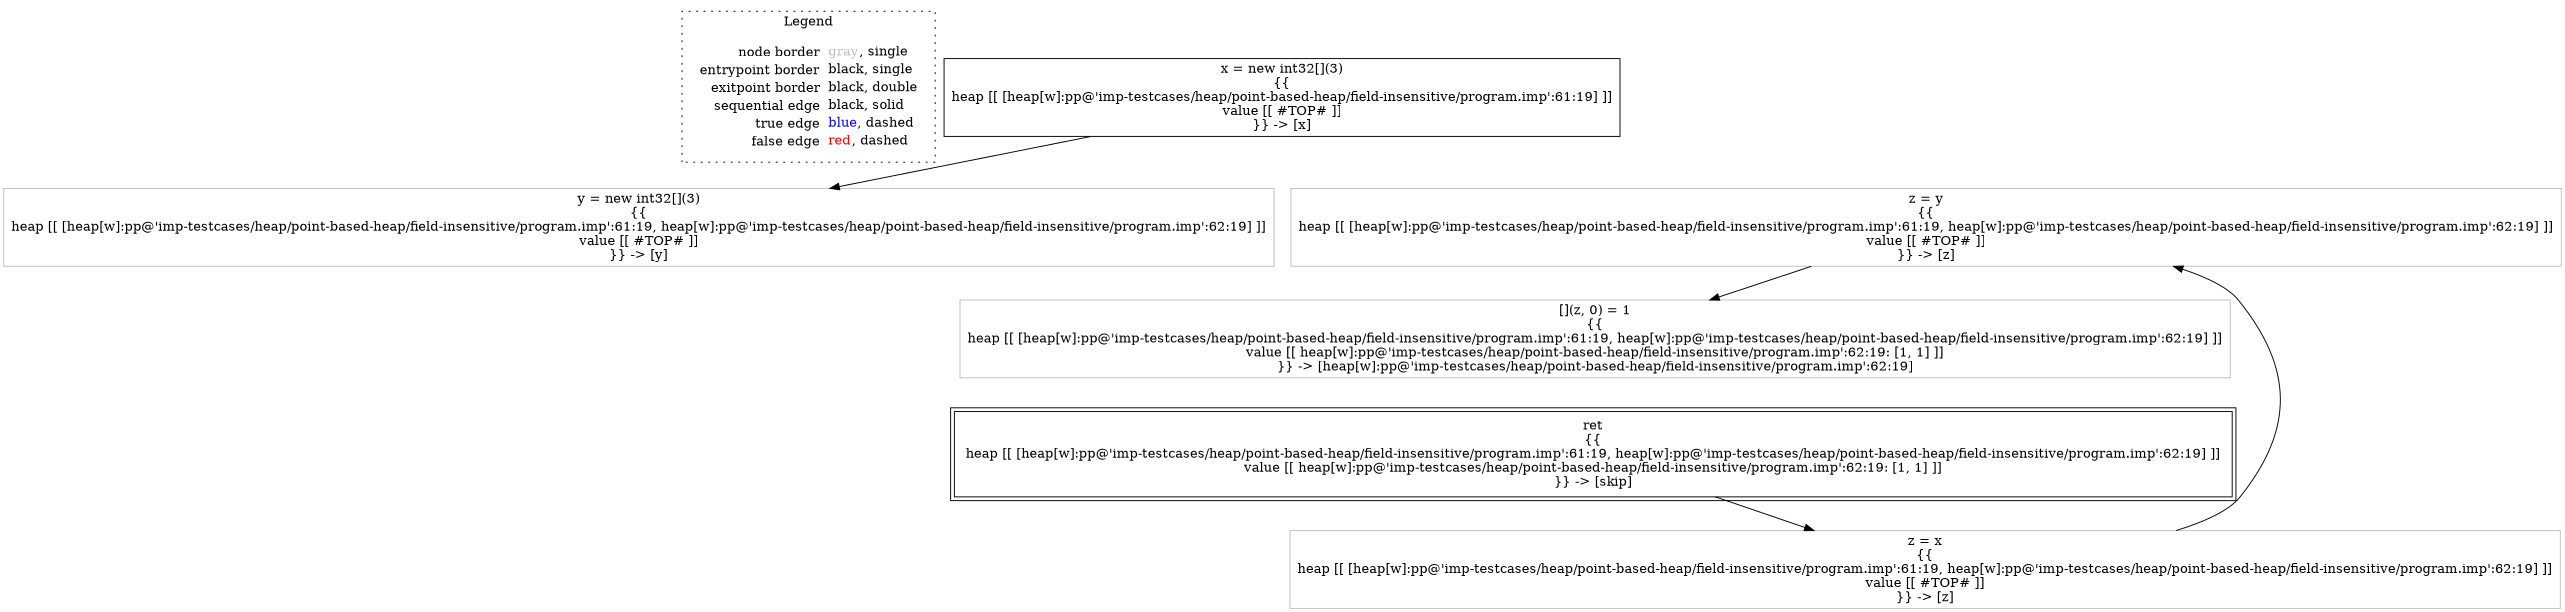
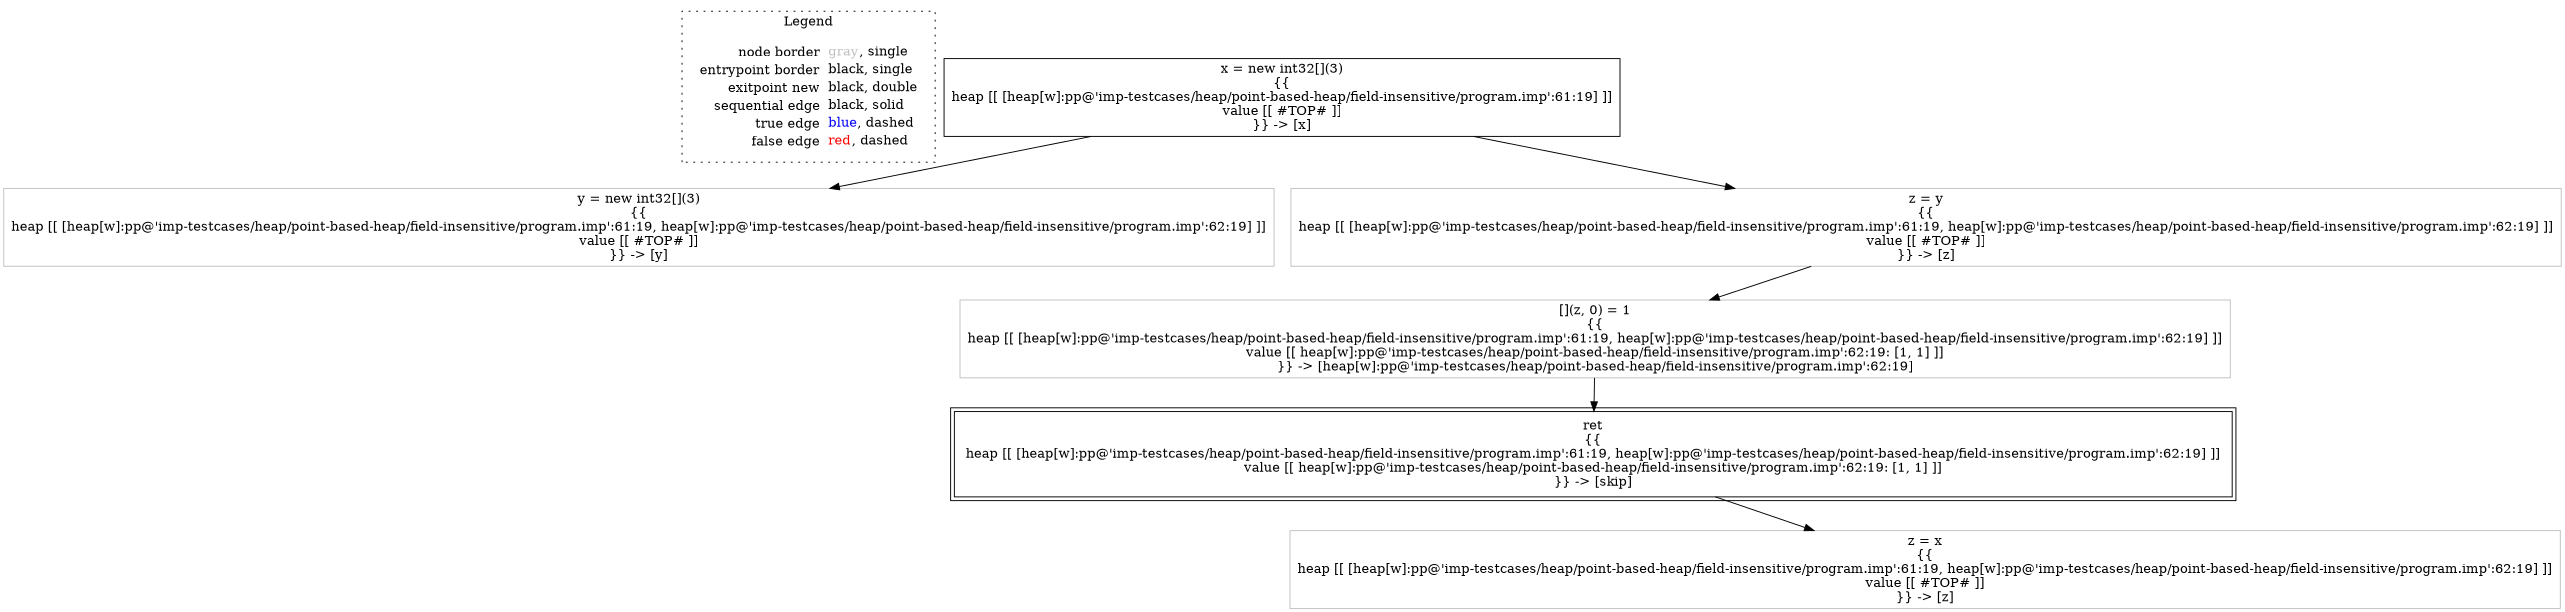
(768, 88) -> (776, 88)
none -> (1594, 390)
(2280, 402) -> (1600, 162)
